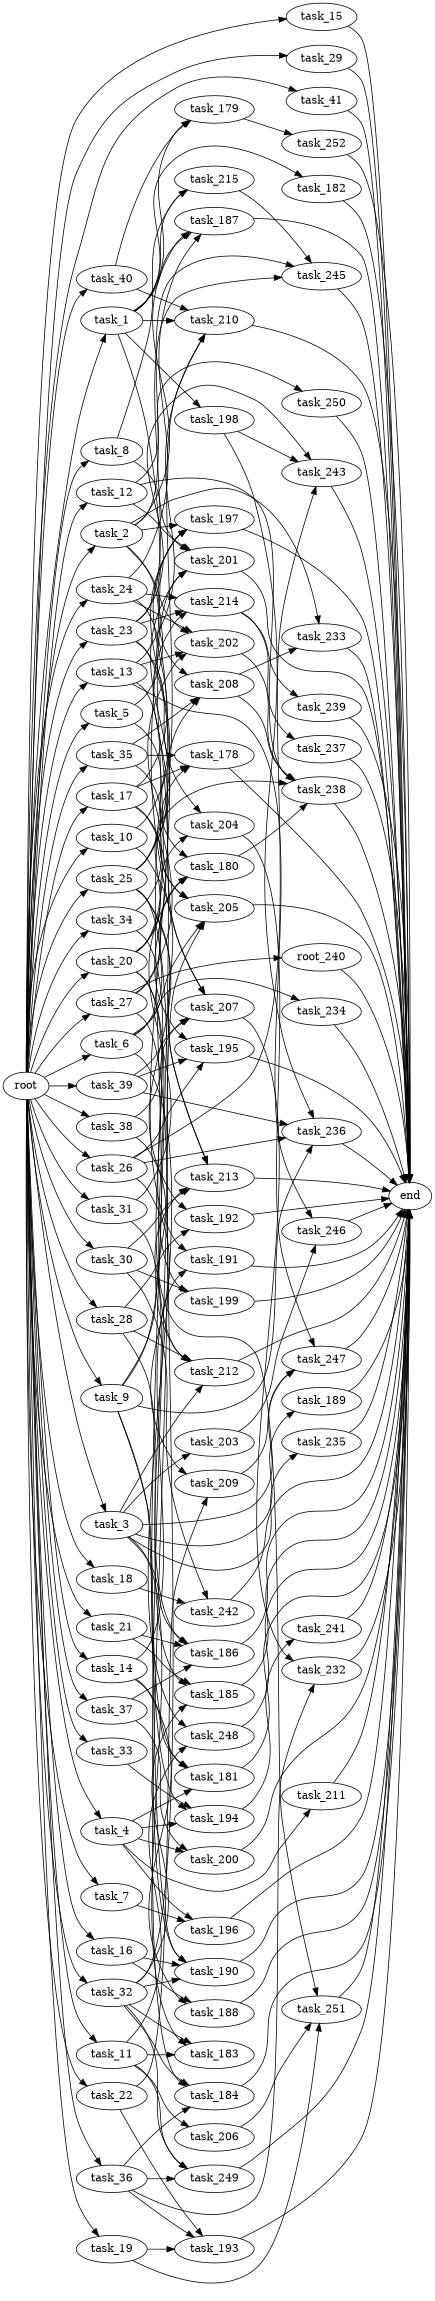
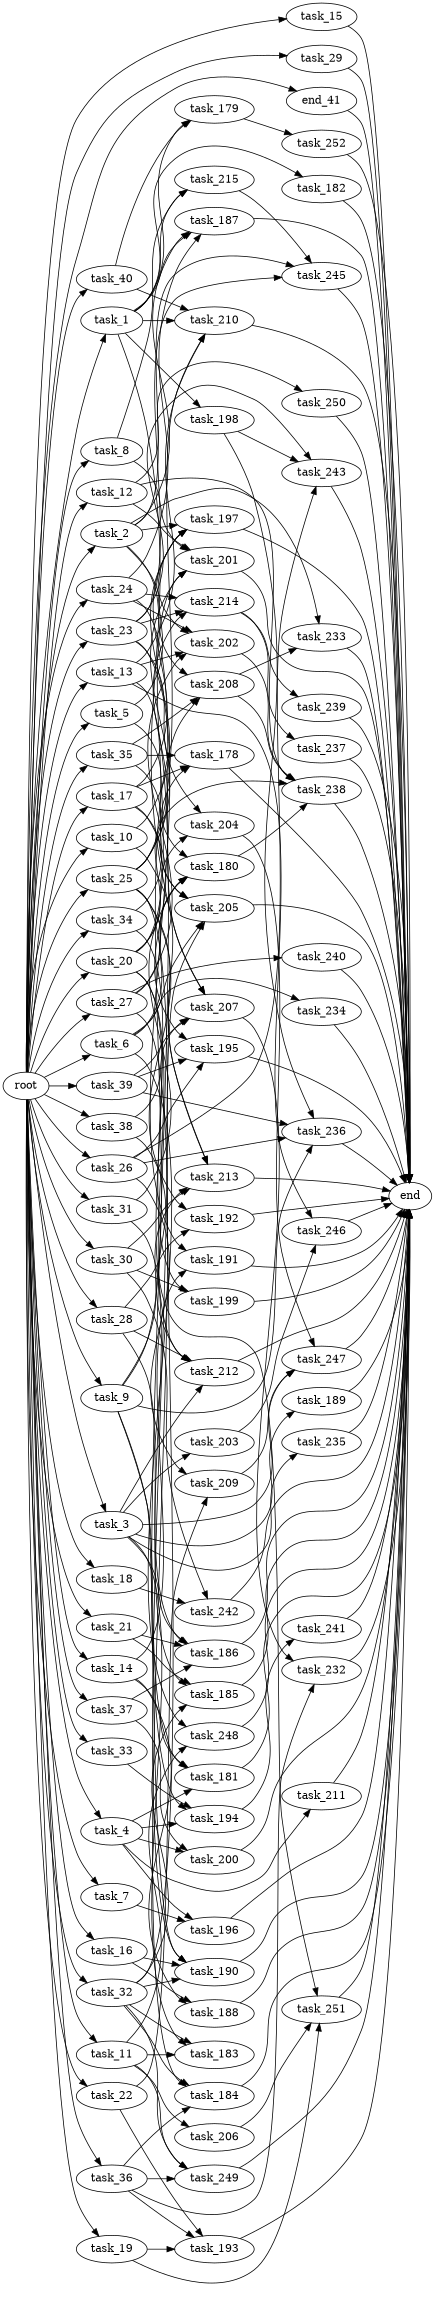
(322, 101) -> (322, 101)
(322, 957) -> (322, 957)
